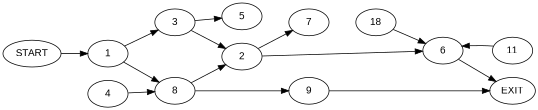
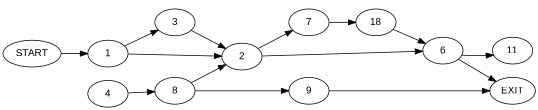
(242, 16) -> none
none -> (339, 22)
(482, 46) -> (474, 56)
(138, 70) -> (171, 55)
